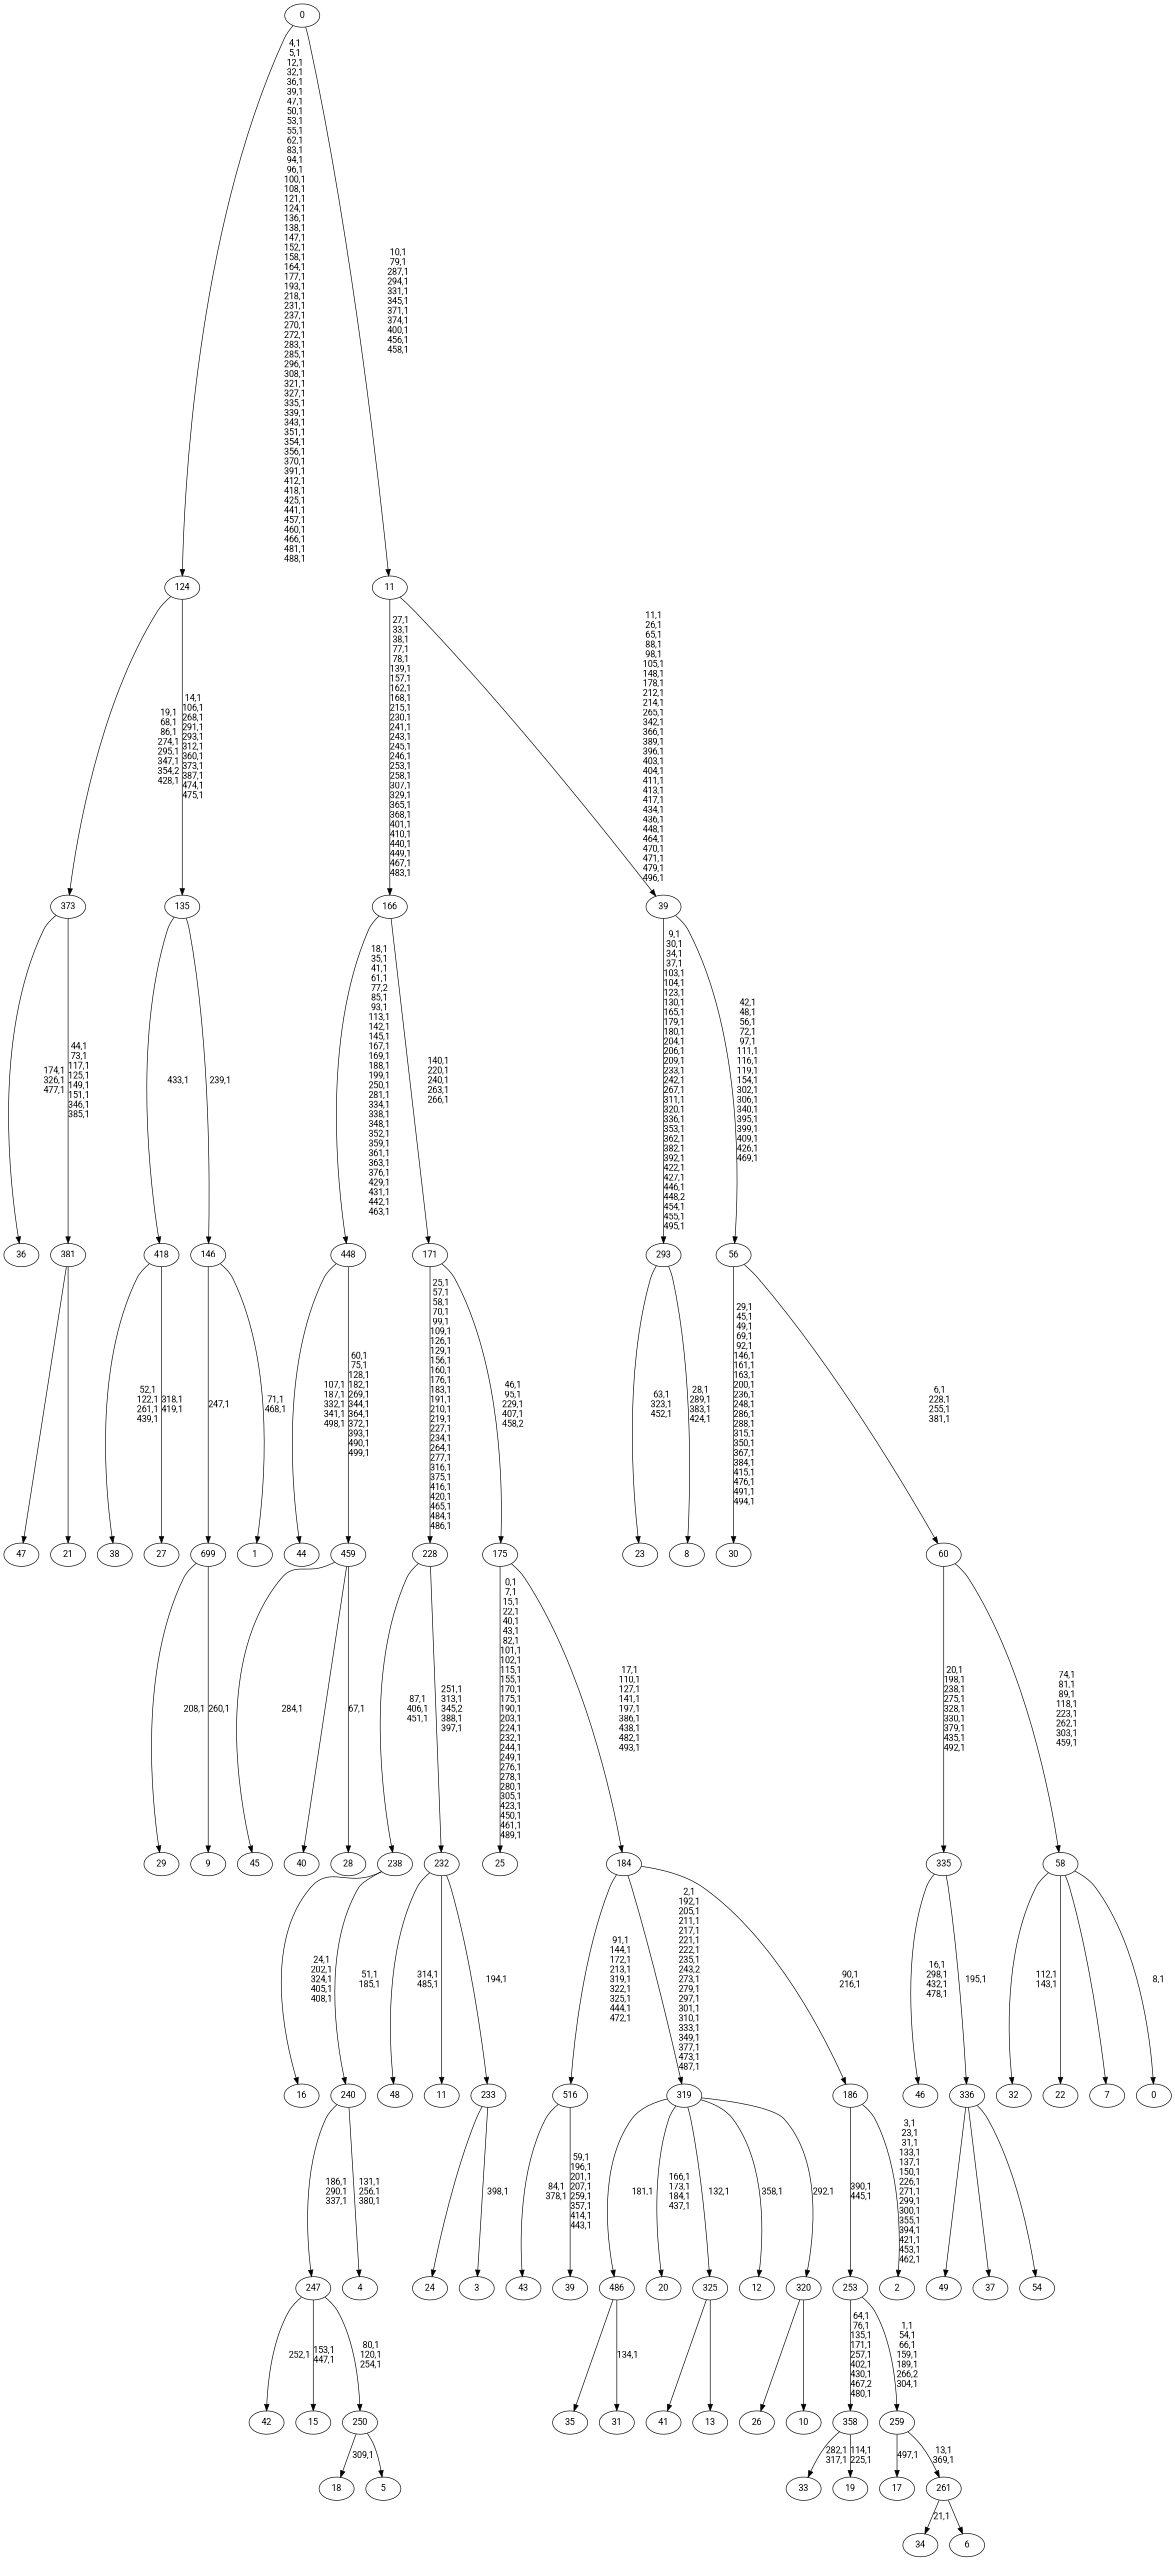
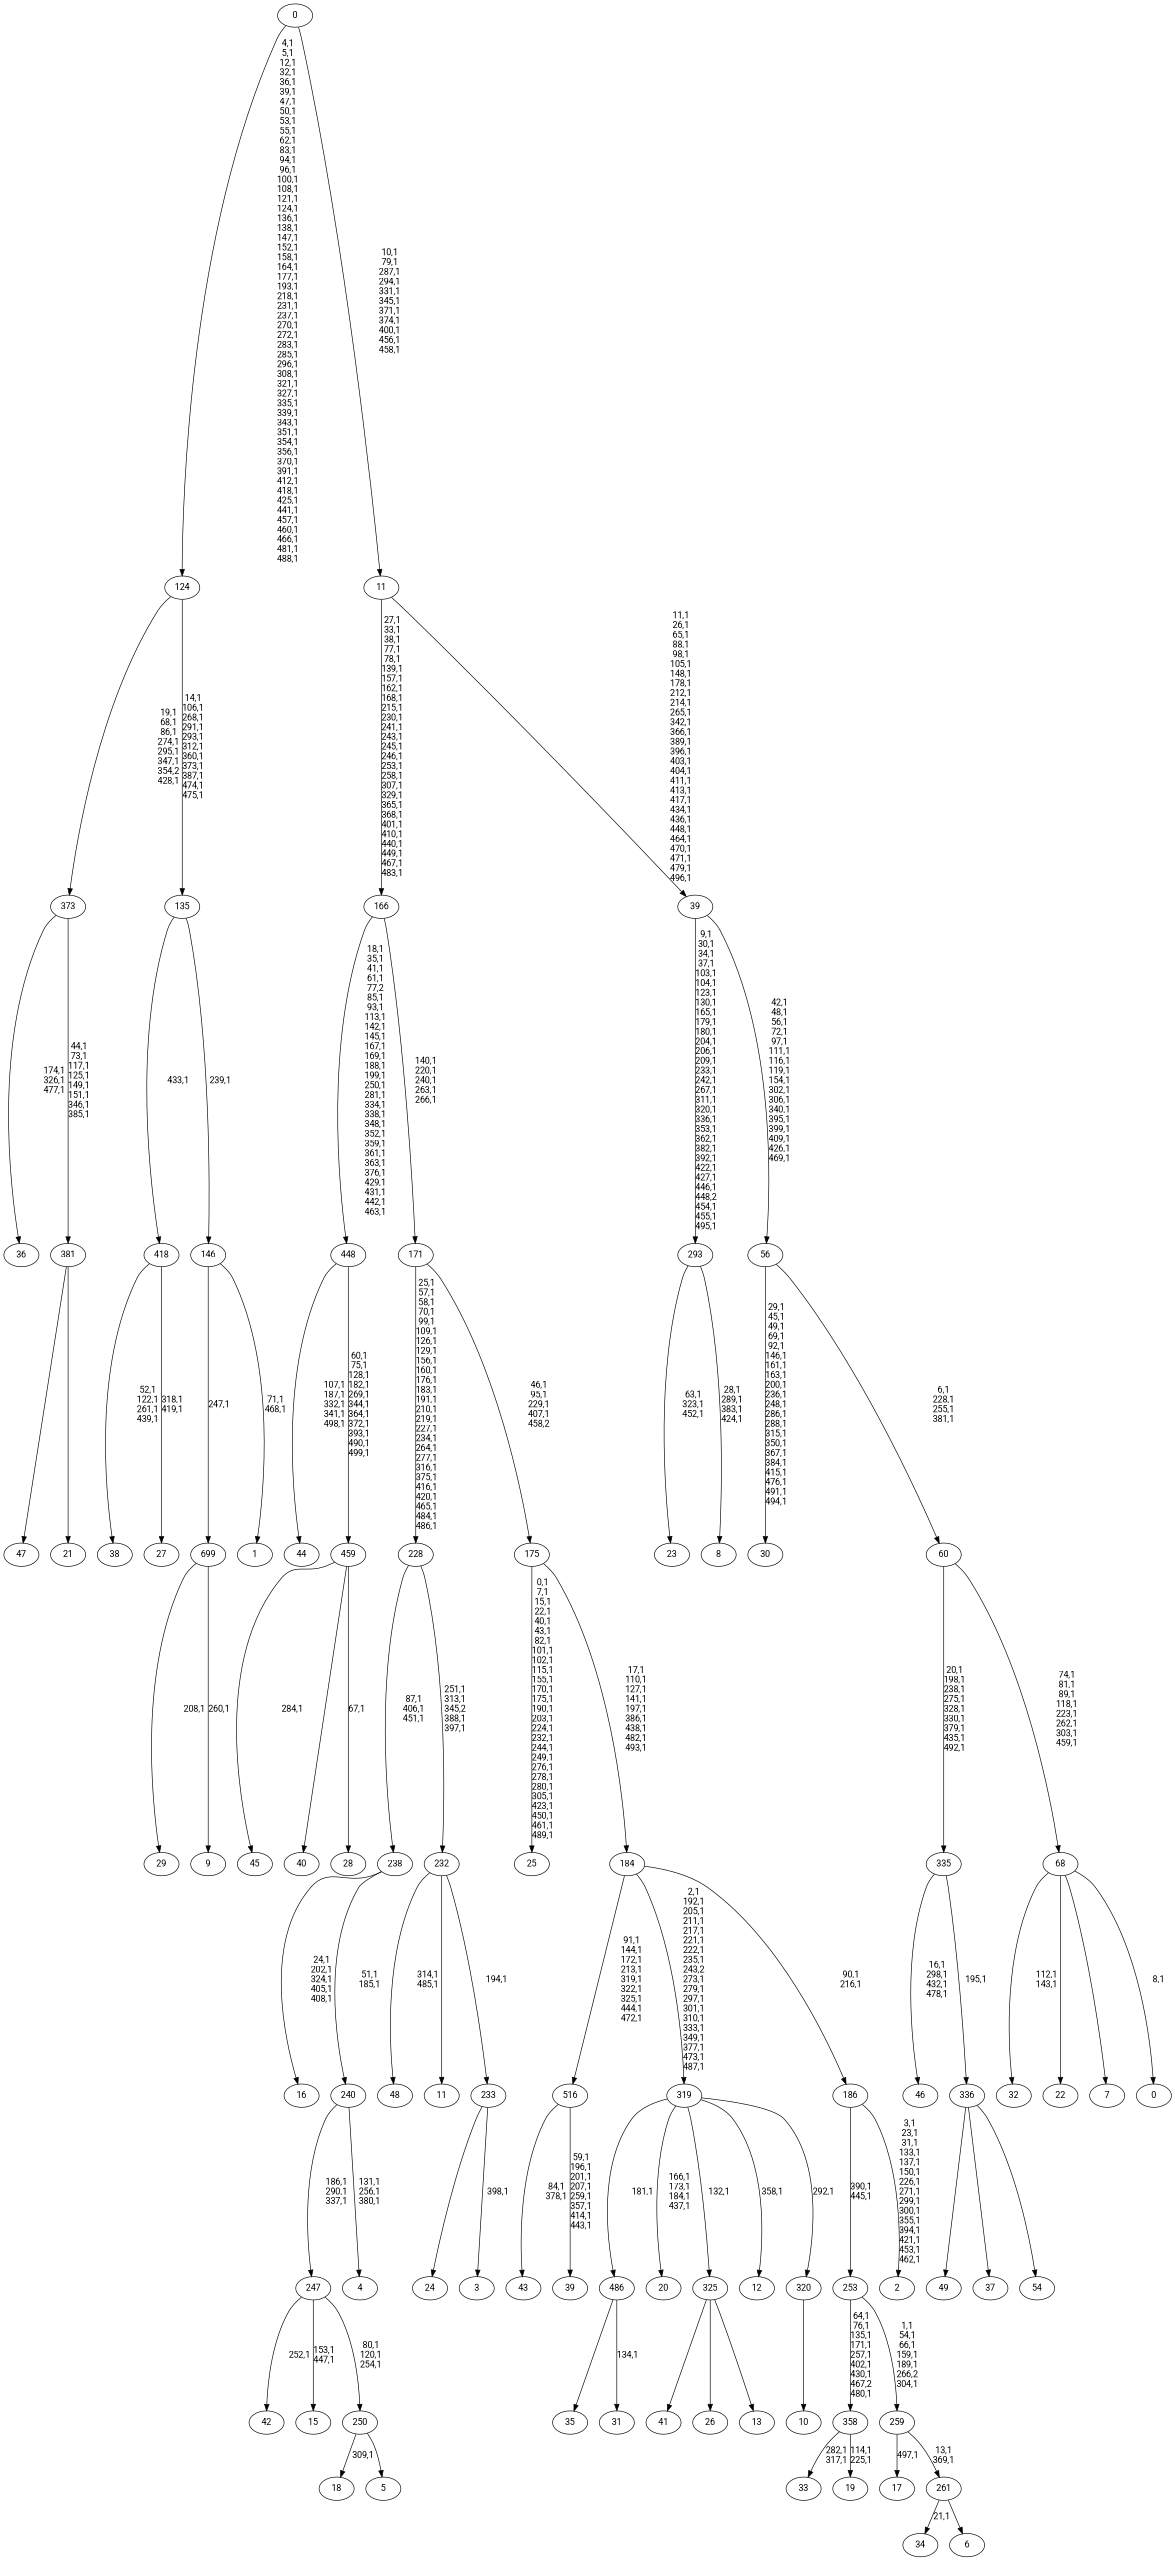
(1060, 1864) -> (1060, 1864)
(781, 2352) -> (710, 2352)
